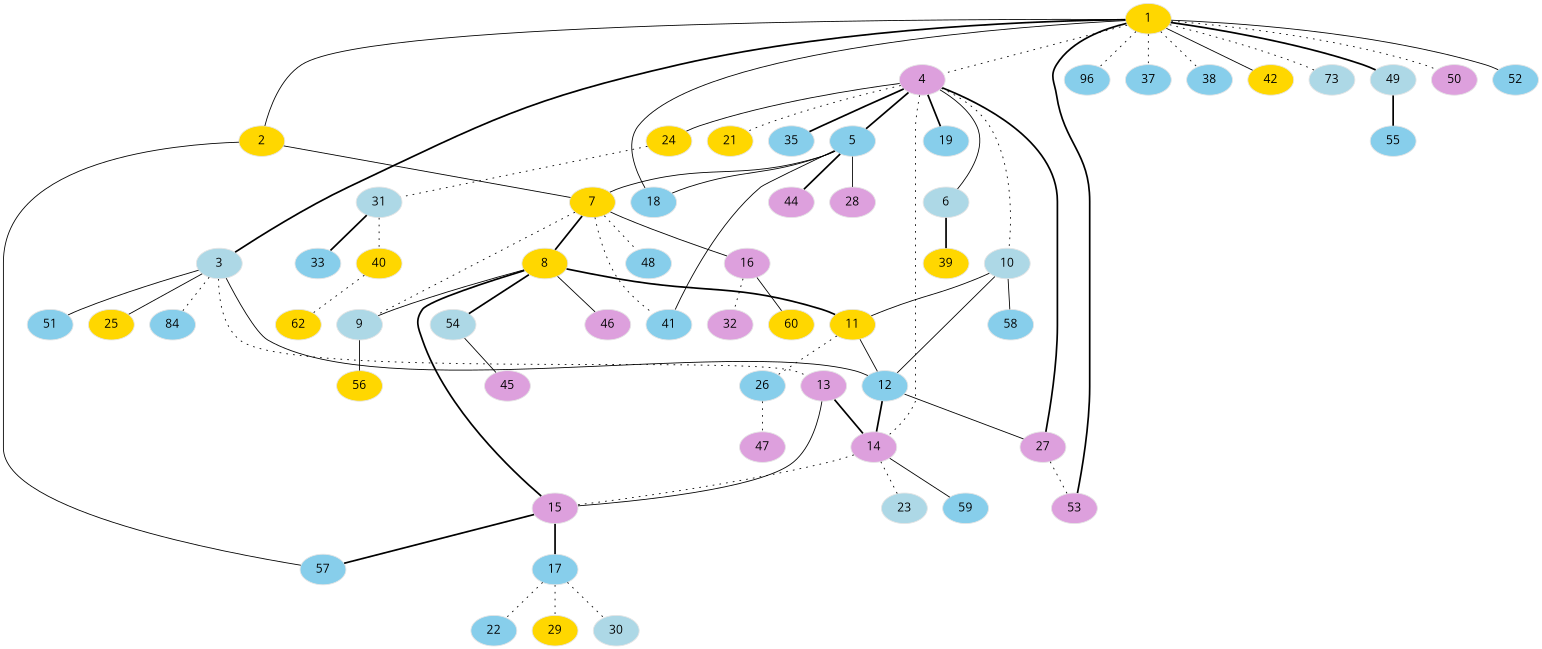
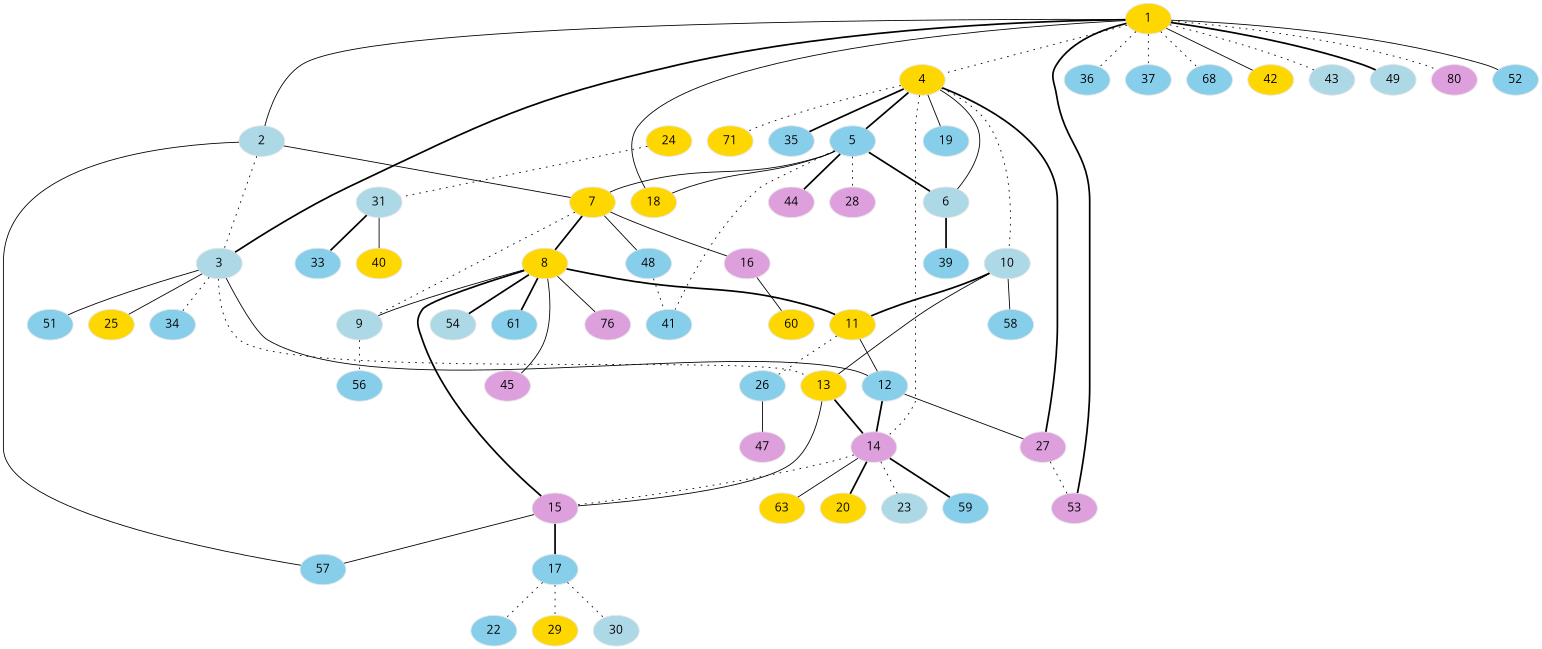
(922, 80) -> (922, 80)
(1087, 80) -> (1087, 80)
(1210, 80) -> (1210, 80)
(1332, 80) -> (1332, 80)
(1454, 80) -> (1454, 80)
(792, 102) -> none
(934, 111) -> (934, 111)
(262, 141) -> (262, 141)
(730, 141) -> (730, 141)
(1393, 141) -> none
(853, 172) -> (853, 172)
none -> (899, 172)
none -> (241, 202)
(654, 202) -> (654, 202)
(737, 211) -> (737, 211)
(379, 233) -> (379, 233)
(621, 233) -> (621, 233)
(946, 264) -> (946, 264)
(614, 272) -> (659, 294)
(930, 295) -> (930, 295)
(173, 325) -> (173, 325)
(298, 325) -> none
none -> (514, 325)
(608, 325) -> (608, 325)
(730, 325) -> none
(946, 325) -> (908, 323)
(360, 355) -> (360, 355)
(480, 355) -> (548, 330)
(360, 386) -> (360, 386)
(824, 386) -> (824, 386)
(762, 417) -> (762, 417)
(920, 478) -> (920, 478)
none -> (782, 508)
none -> (843, 508)
(439, 539) -> (439, 539)
